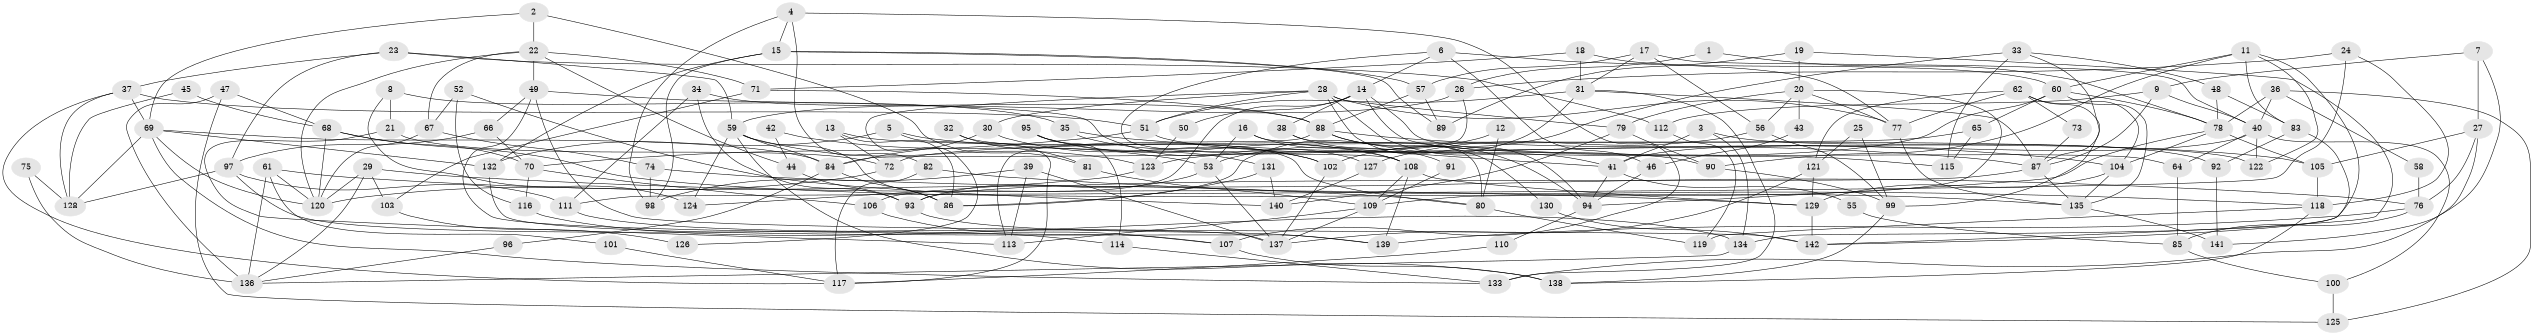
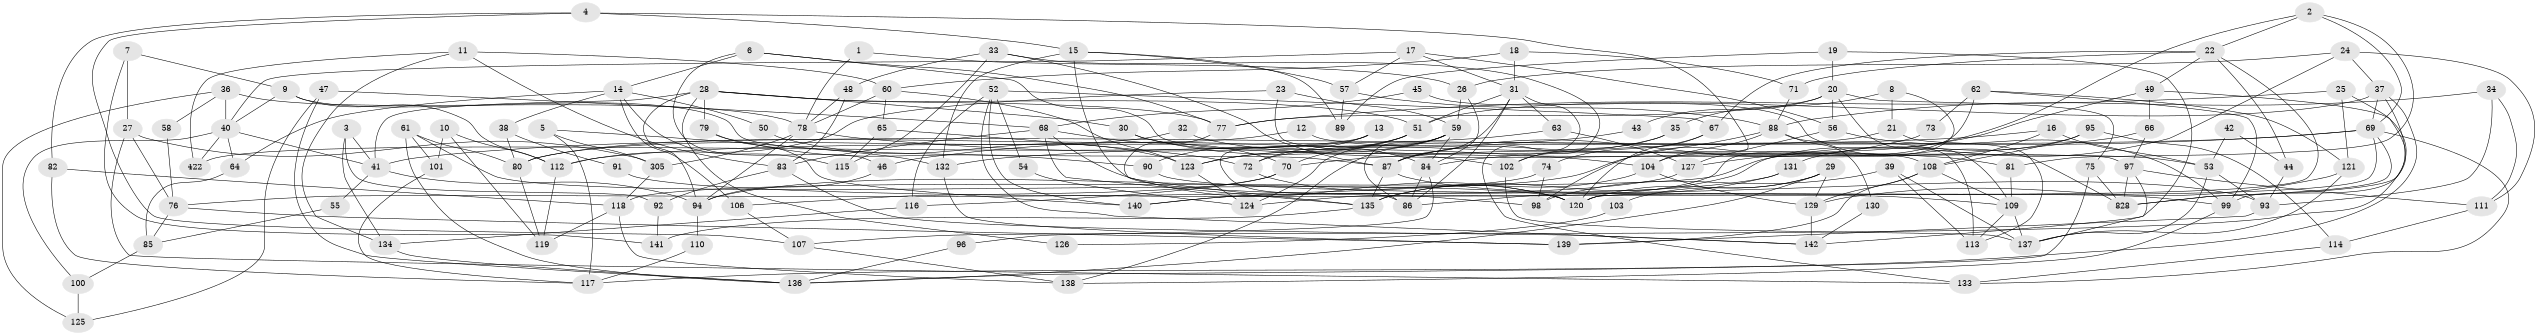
(259, 66) -> (2362, 71)
(1685, 107) -> (2056, 107)
(1956, 107) -> (1863, 104)
none -> (445, 129)
none -> (1557, 129)
(2024, 130) -> none
(2147, 134) -> (1732, 176)
(565, 135) -> none
none -> (912, 144)
none -> (1305, 151)
none -> (1023, 168)
(2256, 168) -> (195, 168)
(2317, 168) -> (657, 168)
(70, 206) -> (2123, 206)
(1334, 231) -> (1303, 224)
